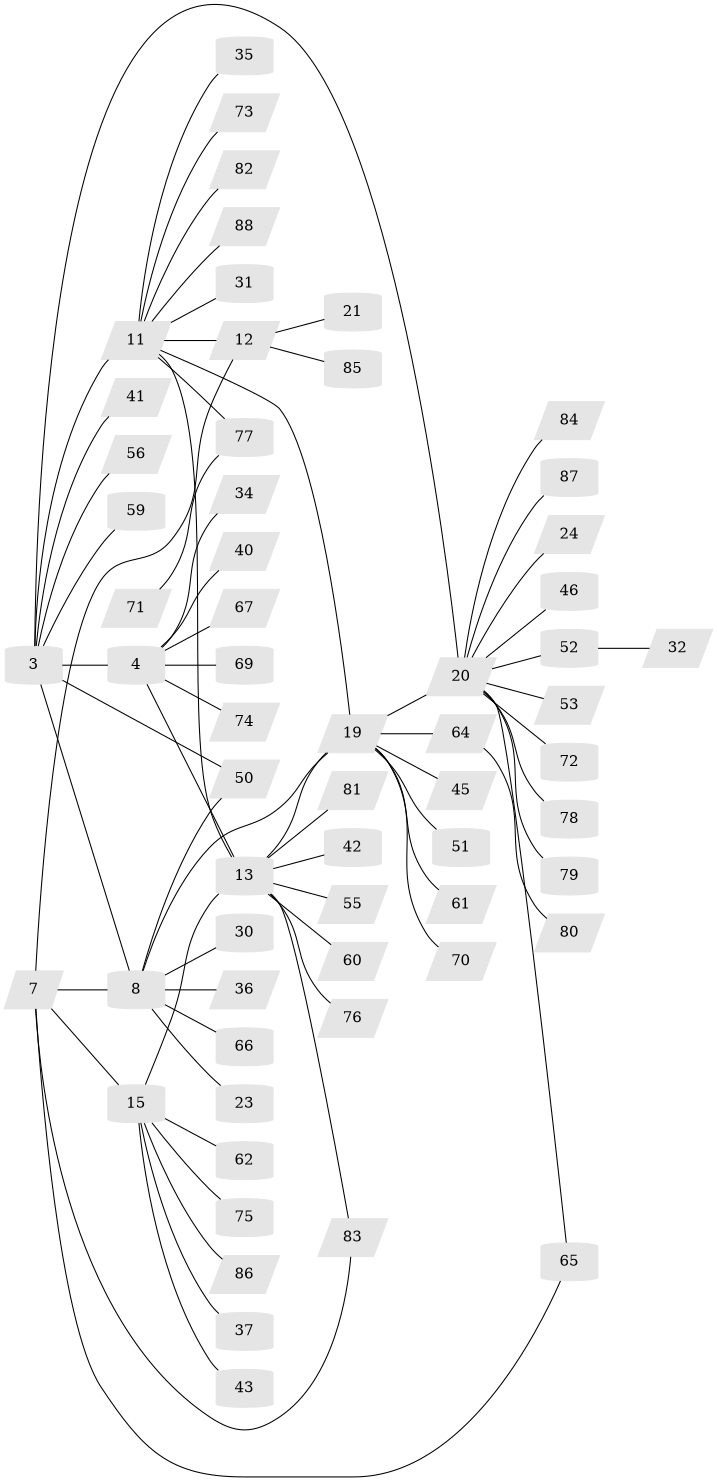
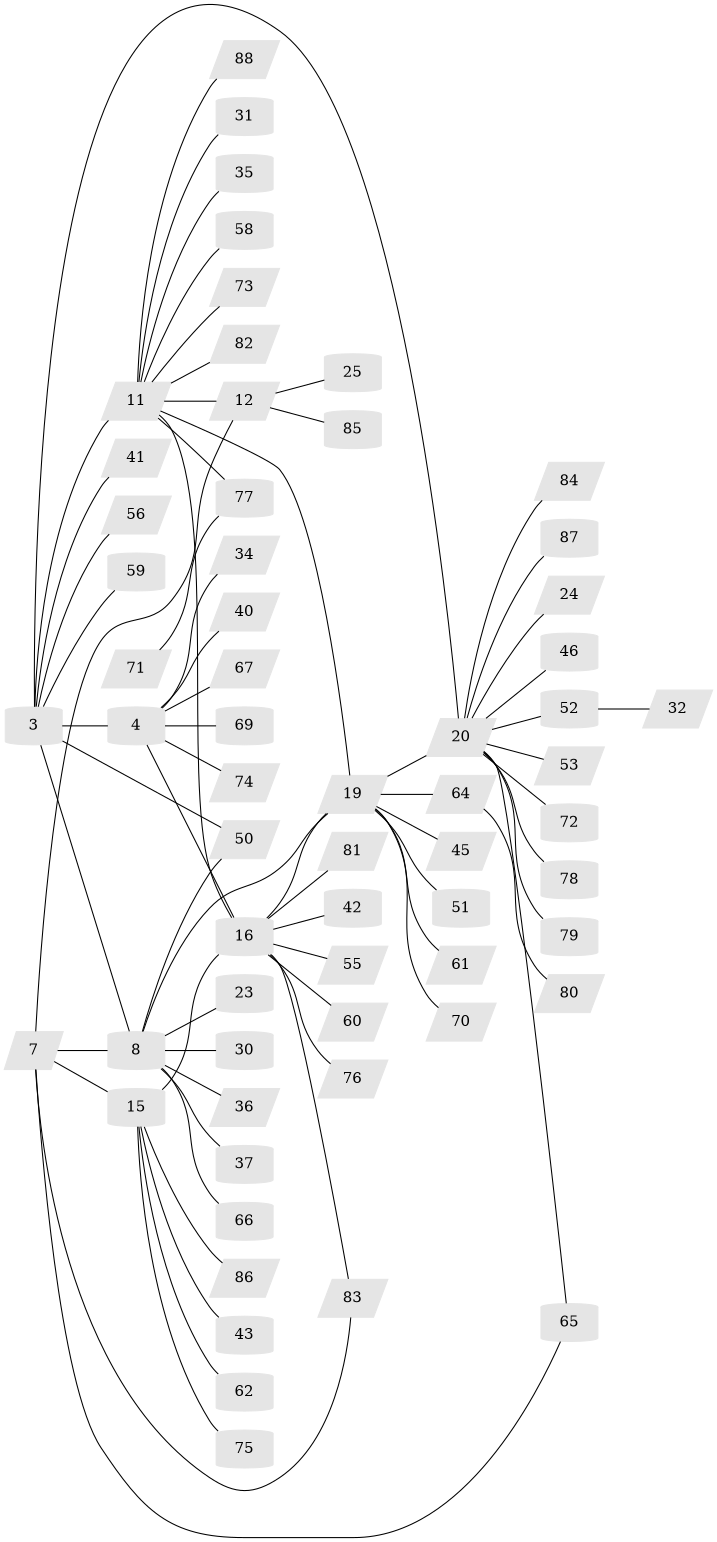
none -> (245, 230)
(353, 312) -> (353, 373)
(245, 876) -> (245, 937)
(169, 1223) -> (194, 1114)
